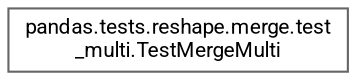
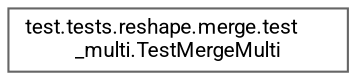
(178, 40) -> (178, 40)
